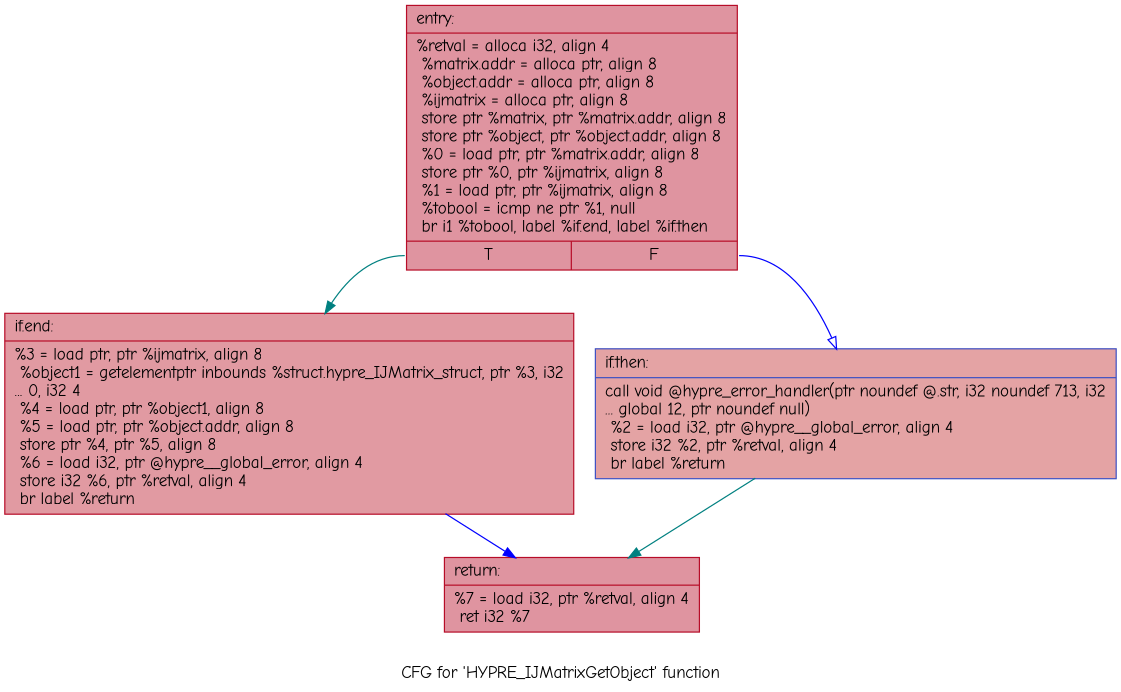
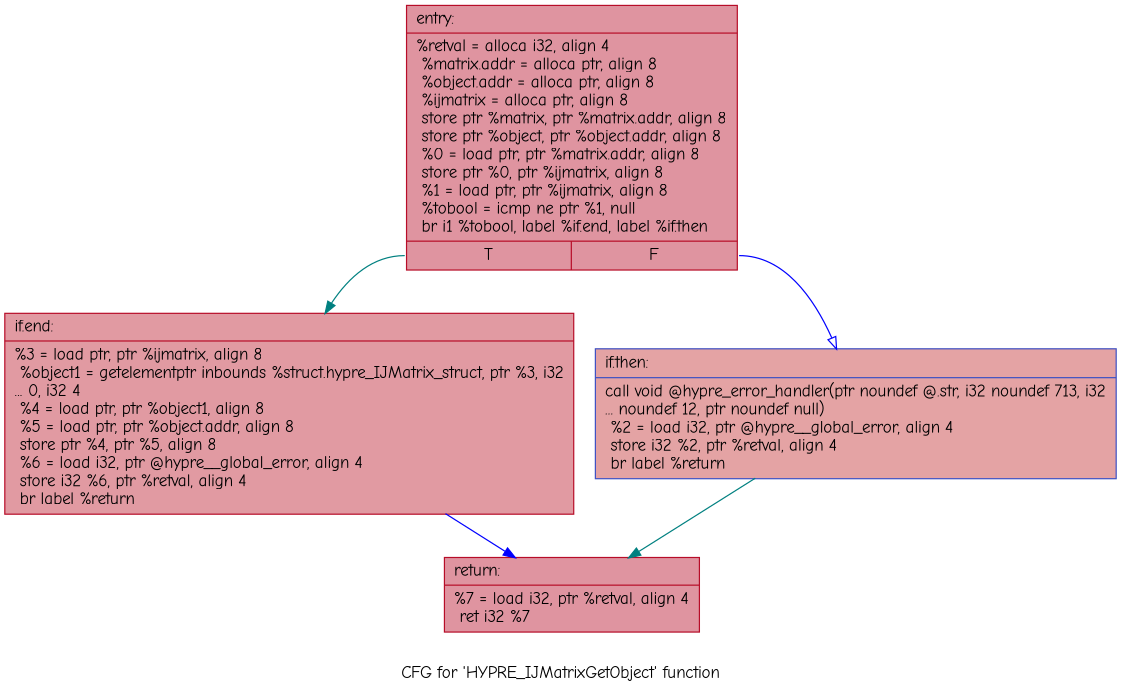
(708, 410) -> (715, 410)
